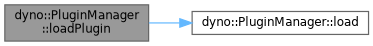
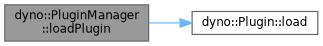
(280, 23) -> (255, 23)
